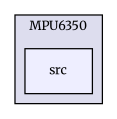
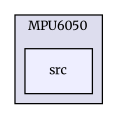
(59, 27) -> (59, 27)
